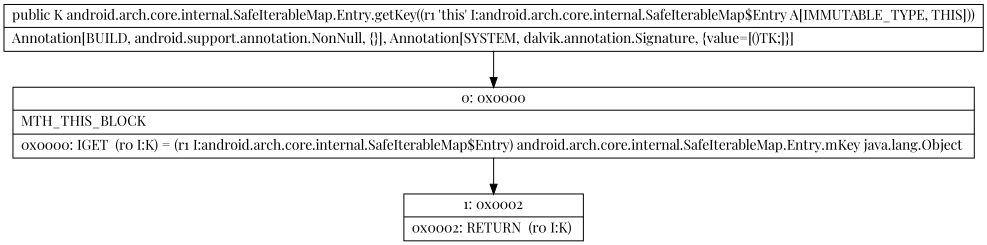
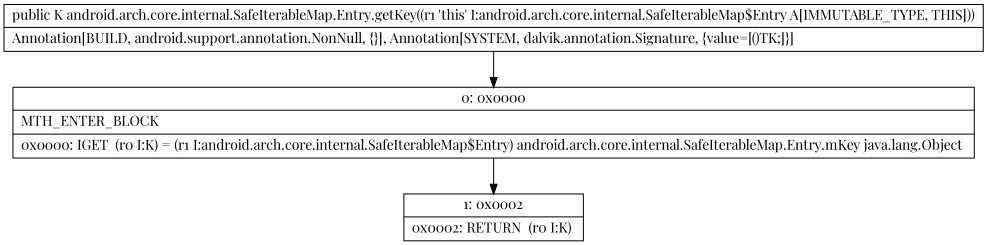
(84, 122) -> (90, 122)
